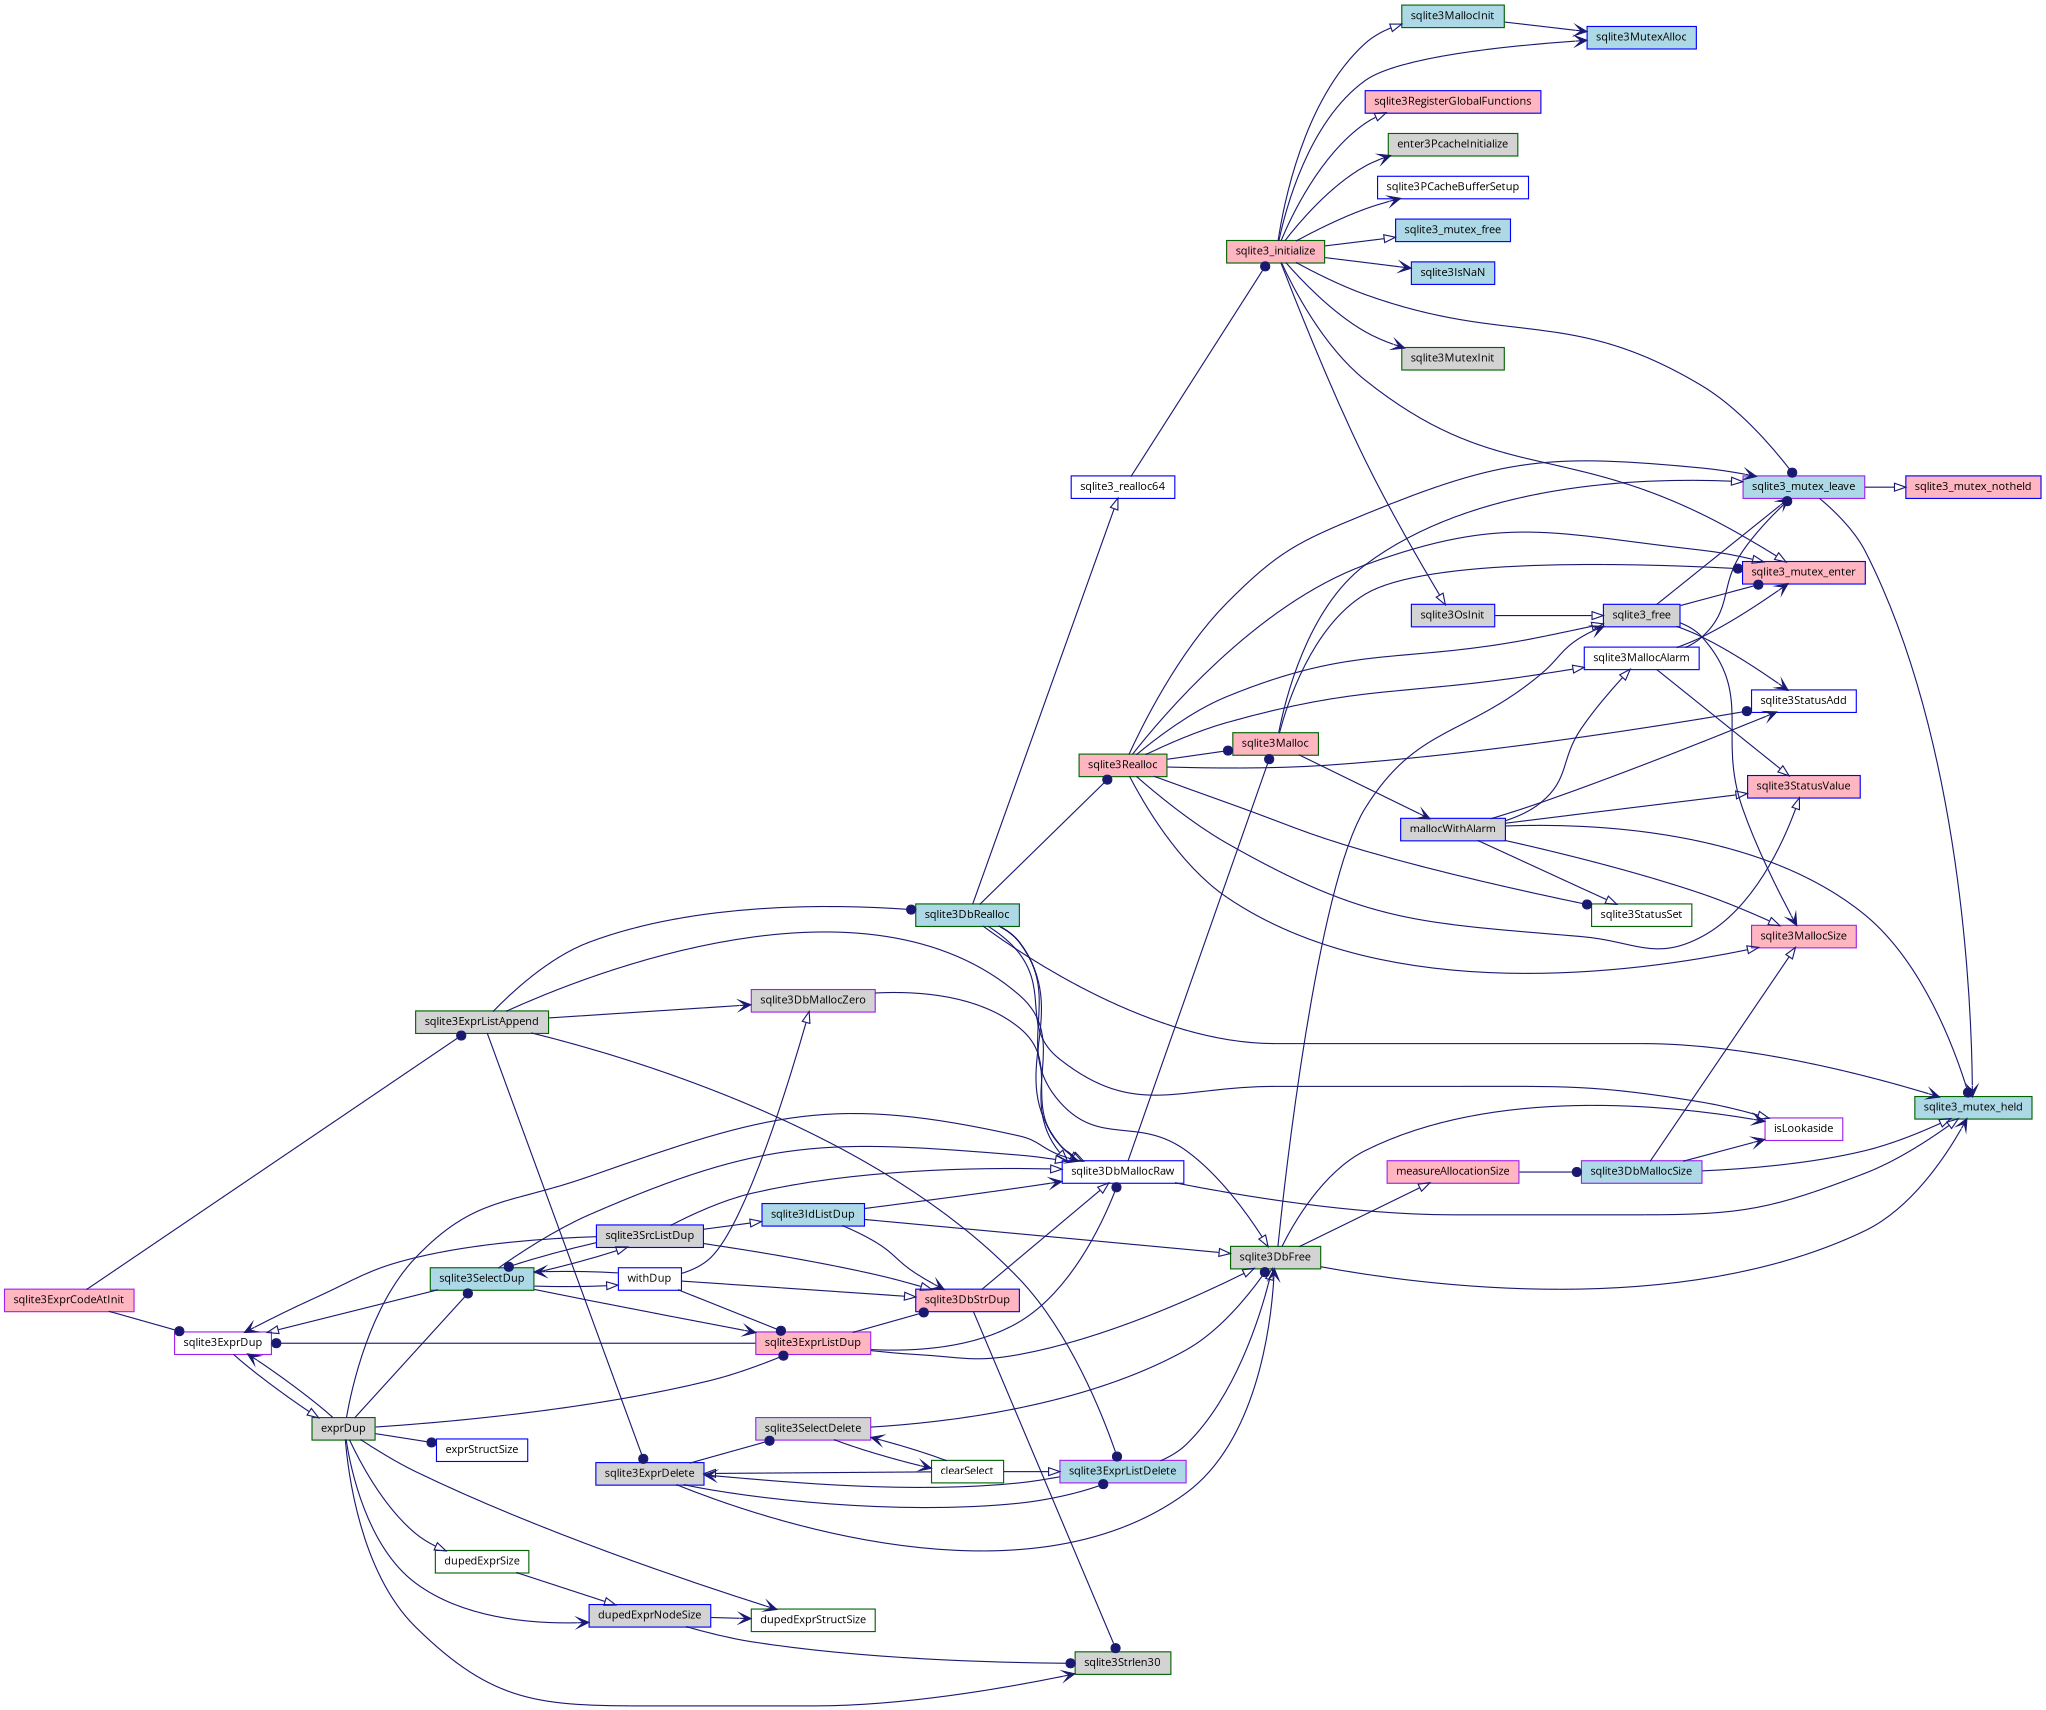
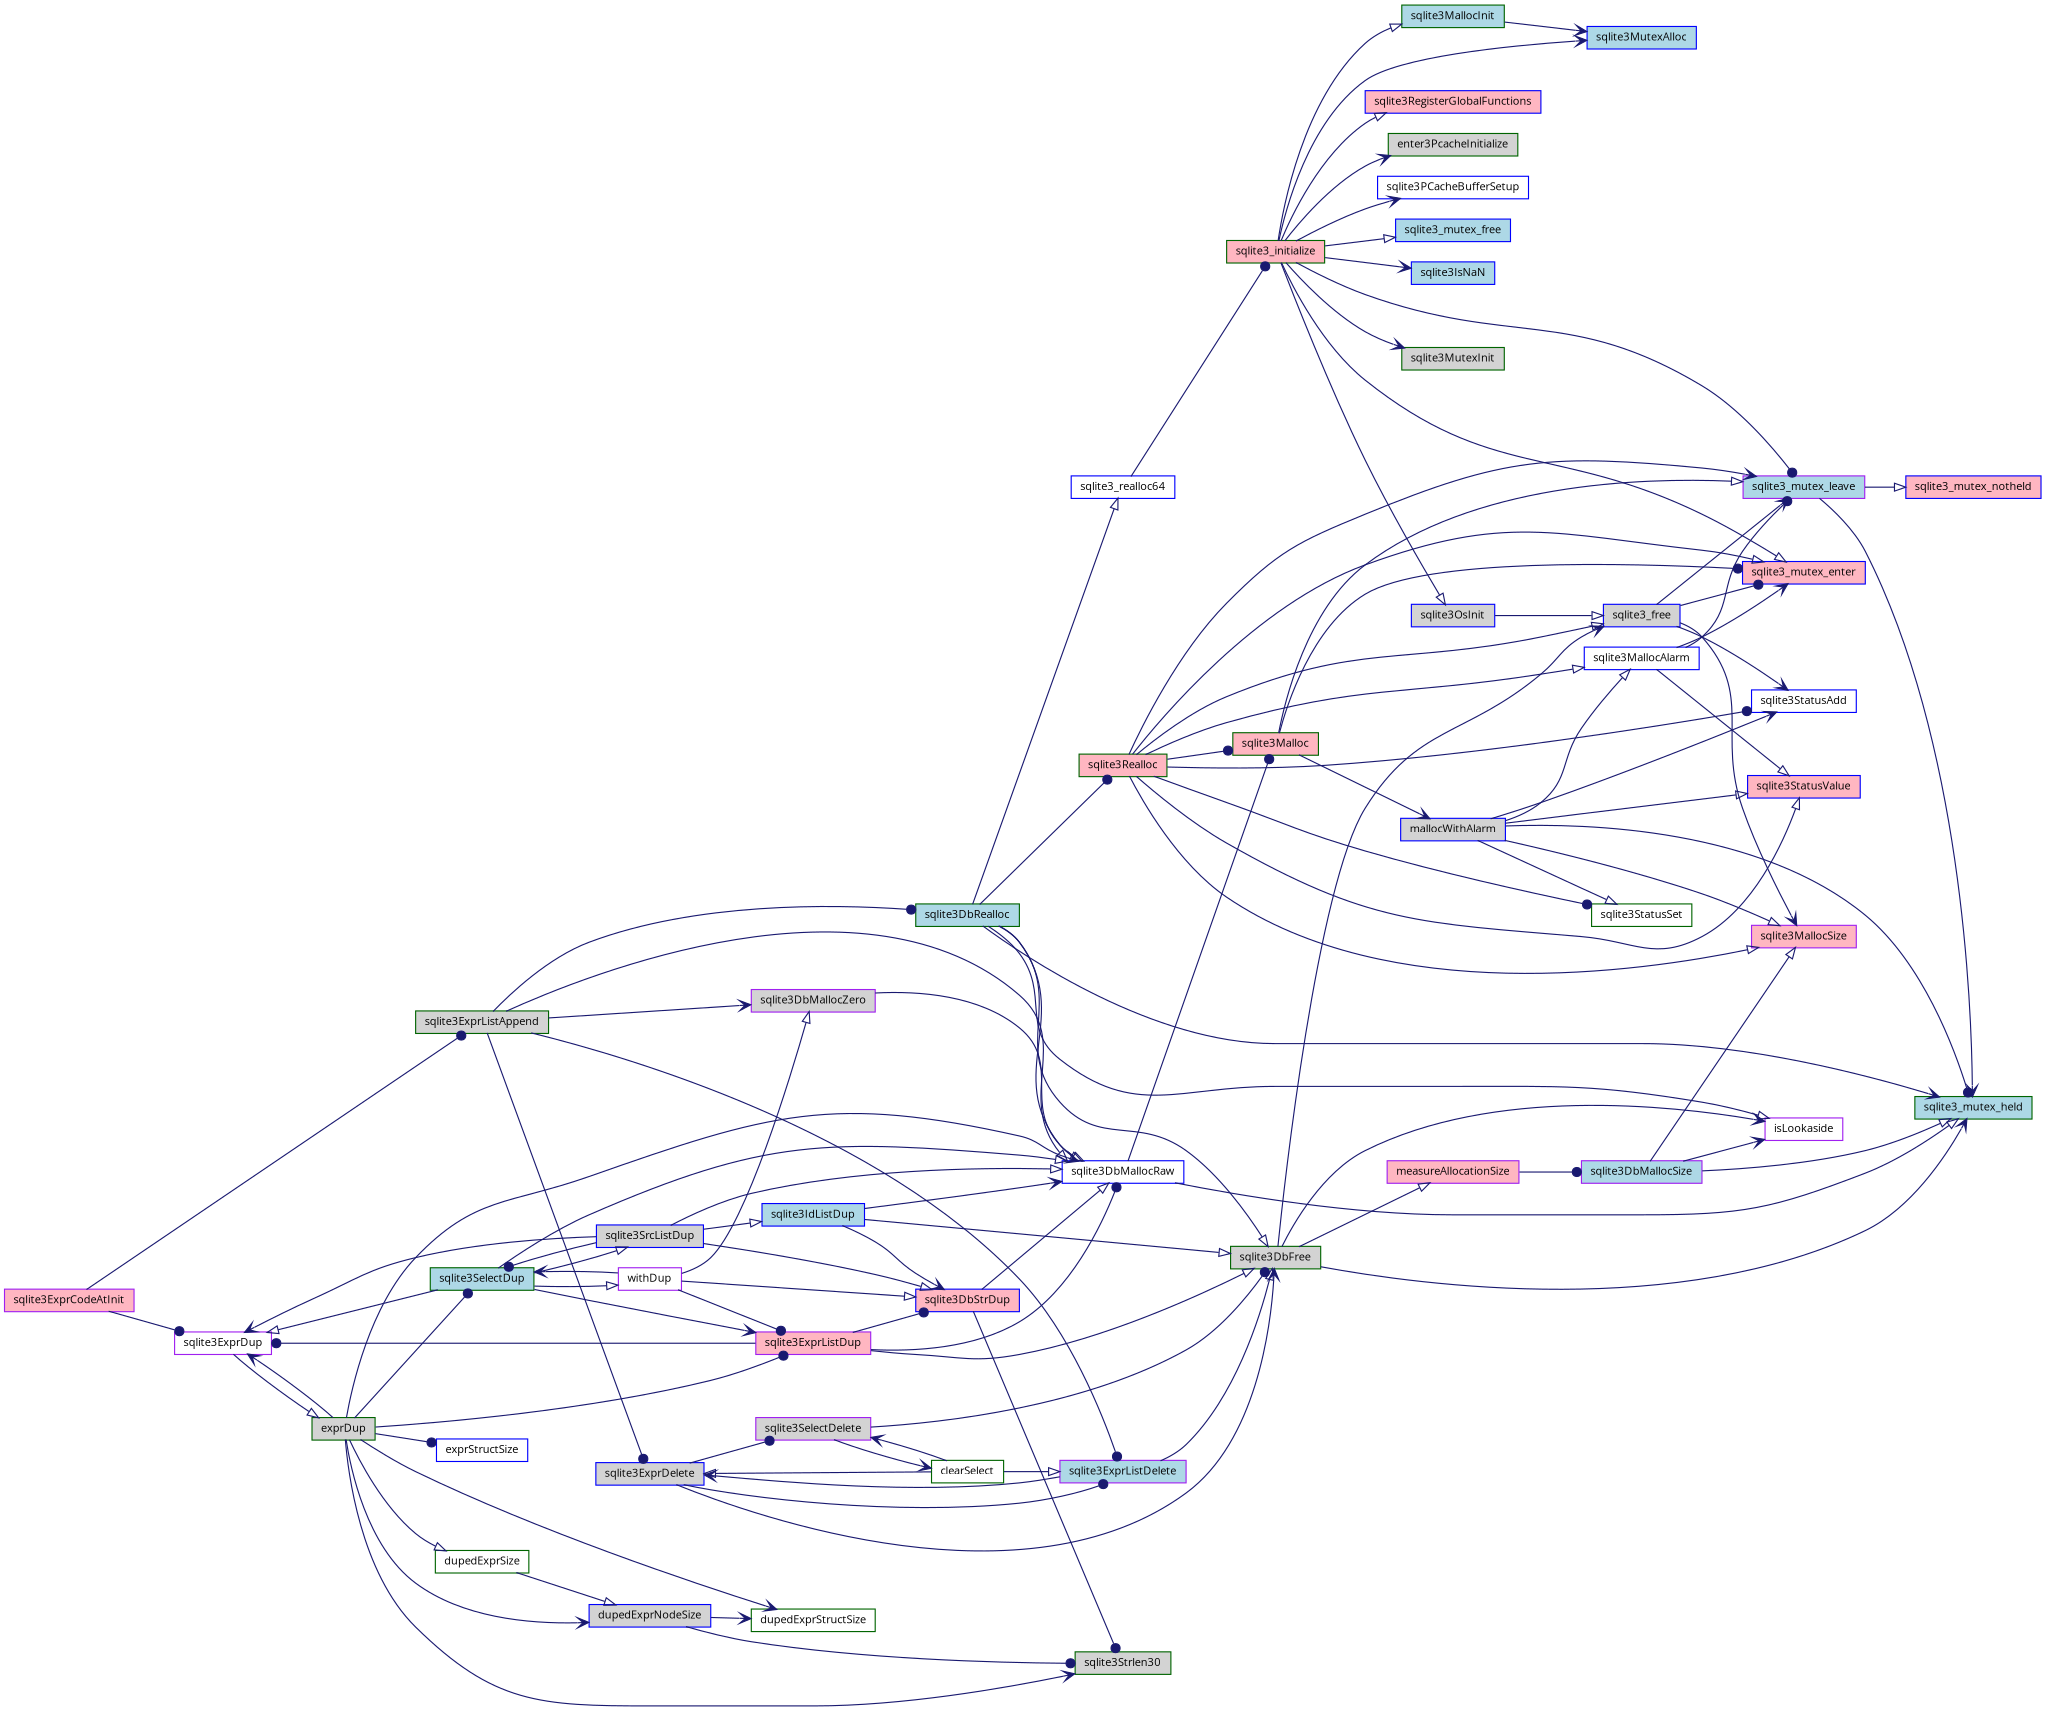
(650, 1279) -> (650, 1279)
